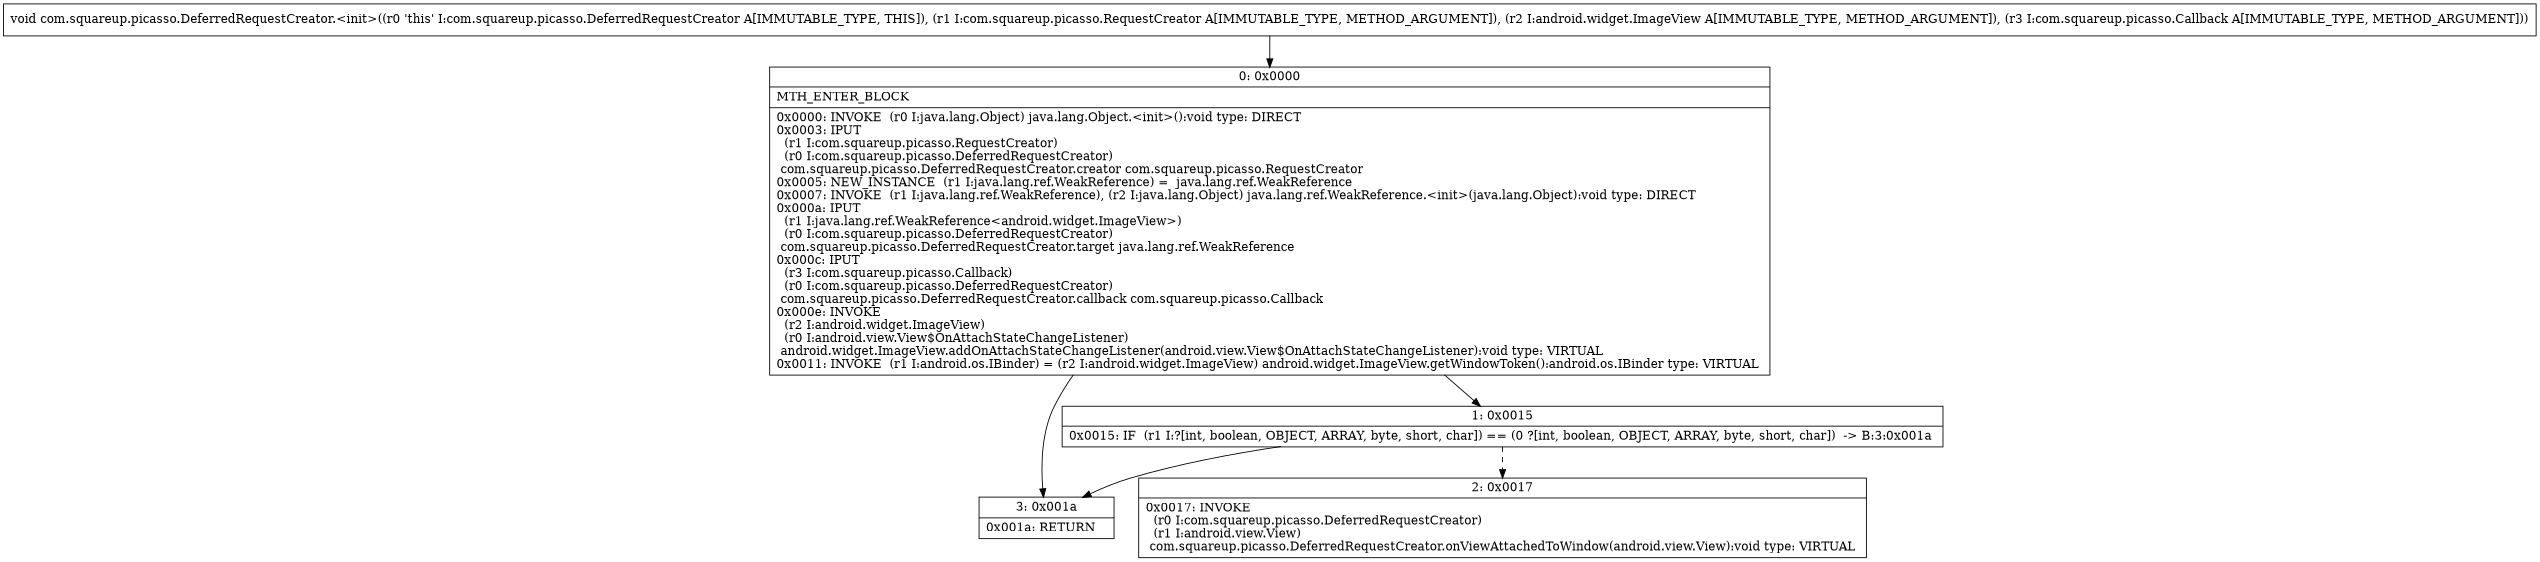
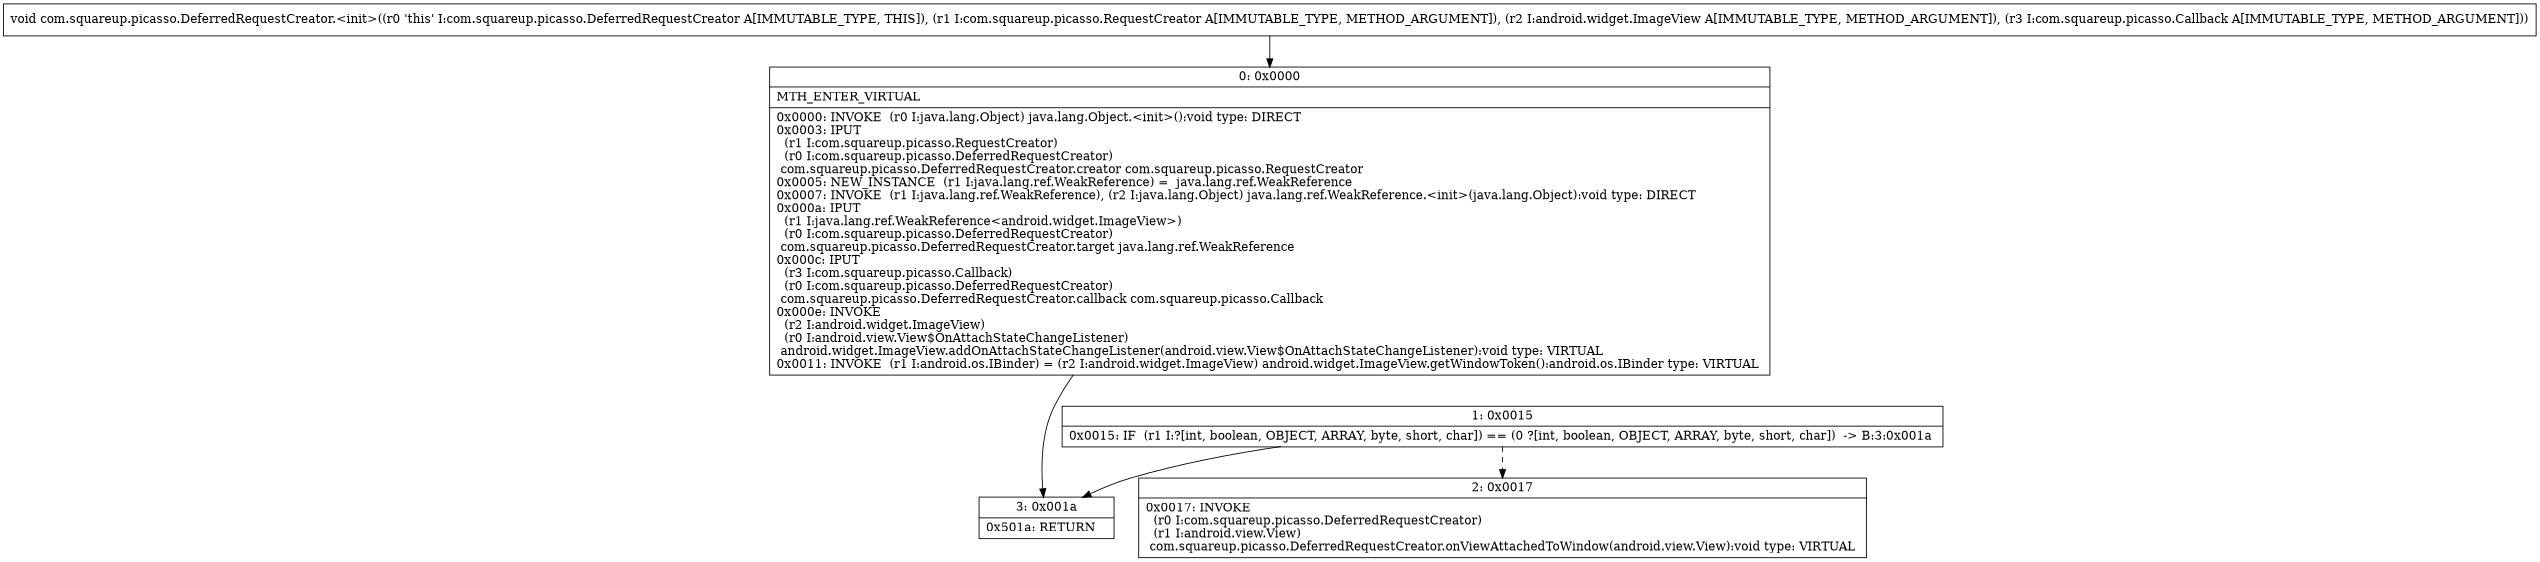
(843, 97) -> (848, 97)
(1459, 388) -> none
(1047, 528) -> (1047, 528)
